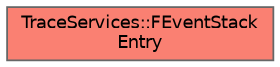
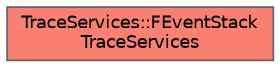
(140, 34) -> (140, 34)
